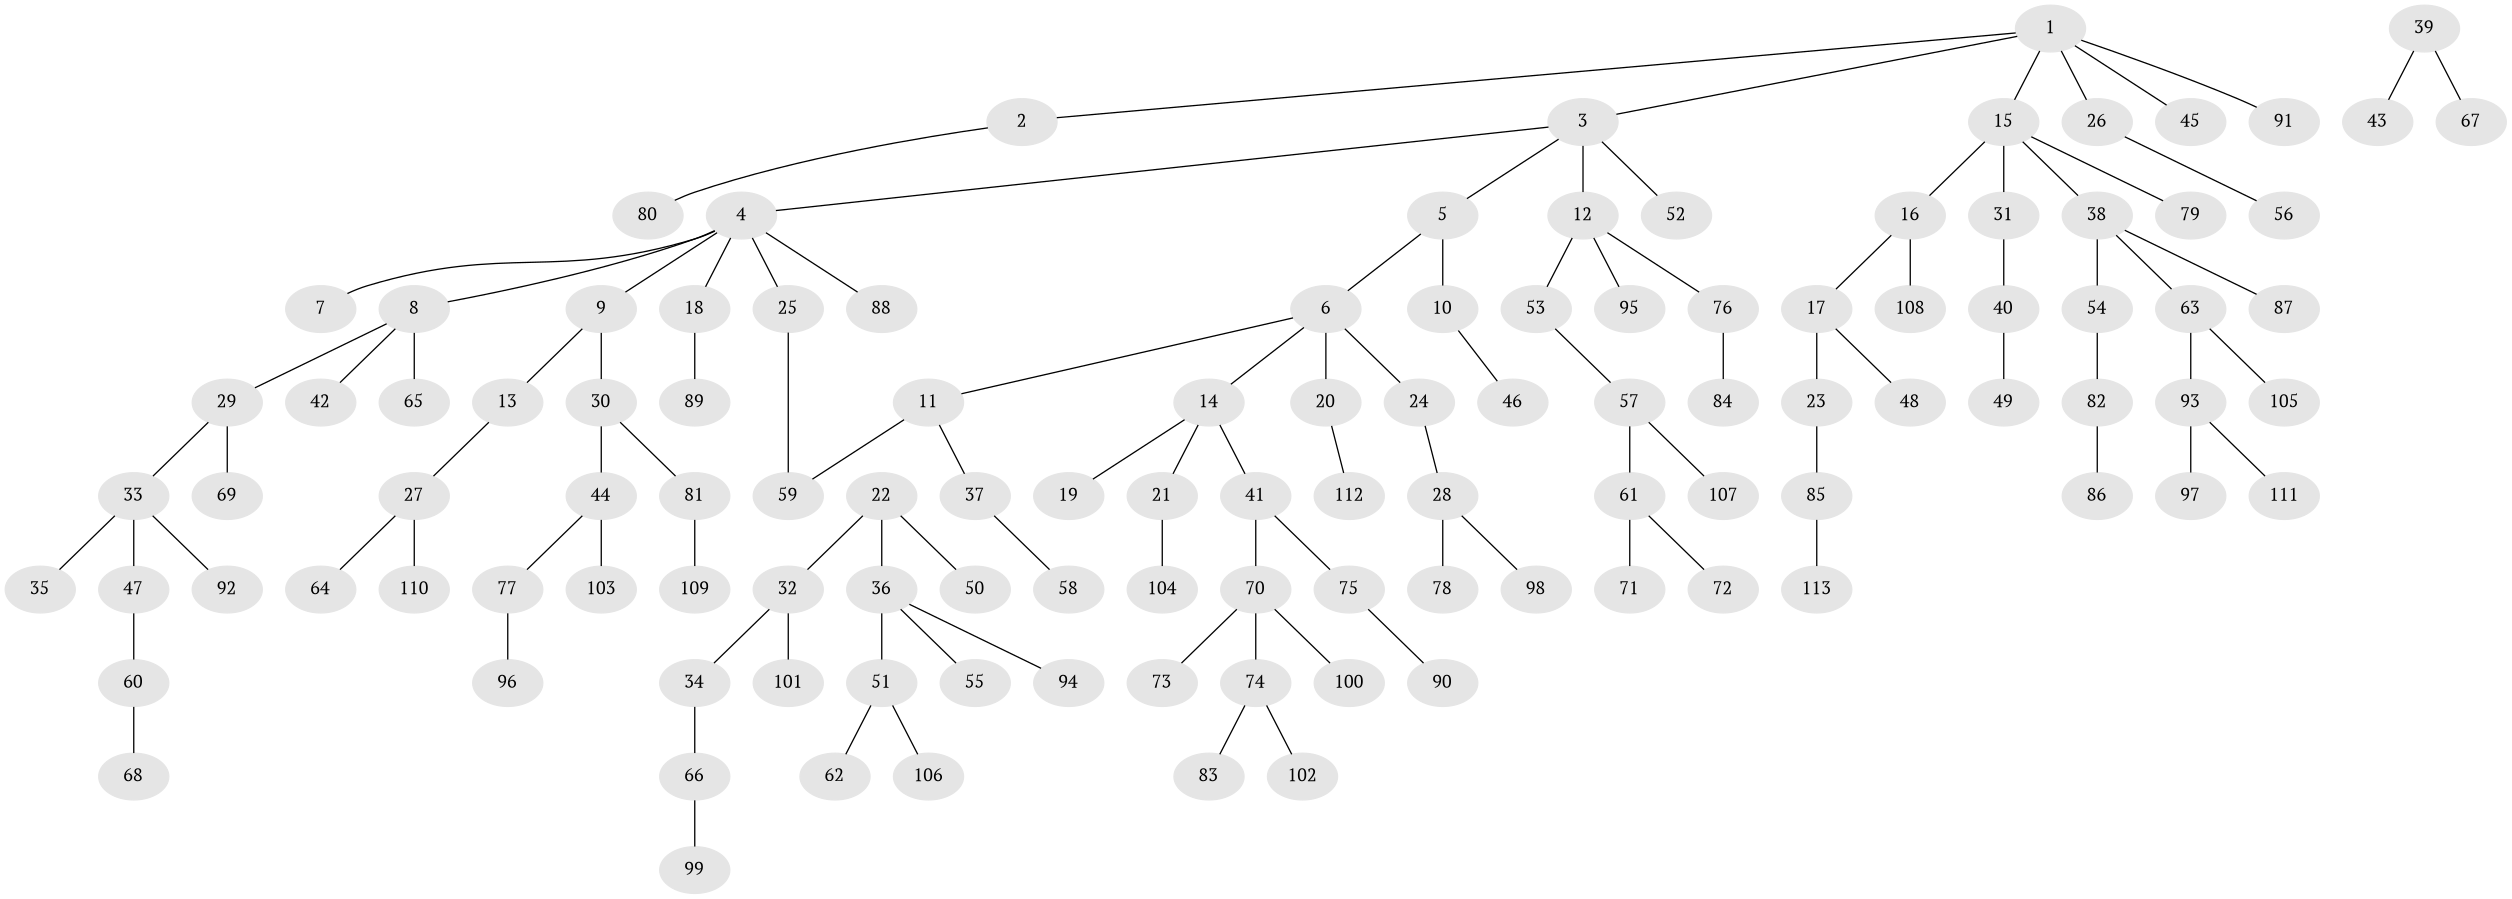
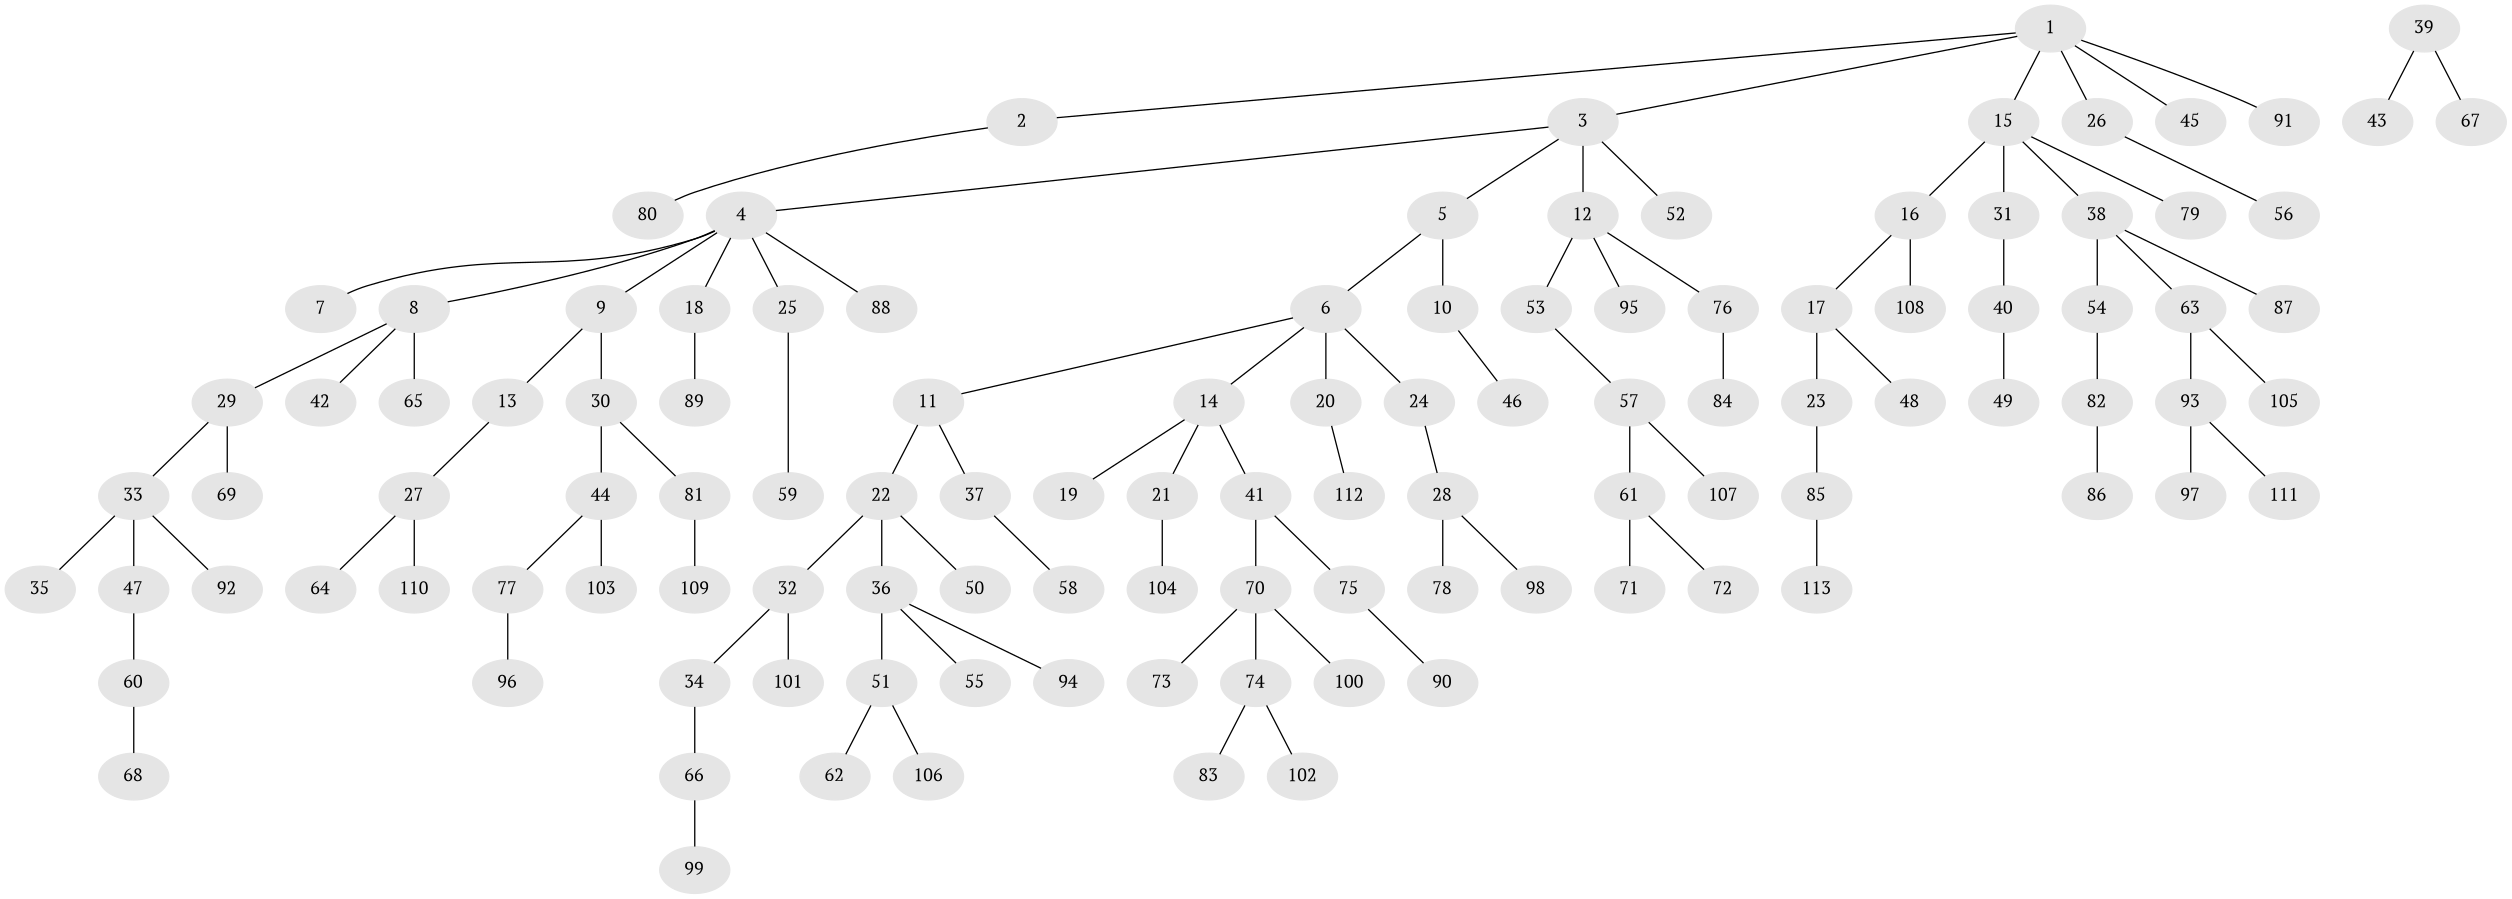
(858, 449) -> (905, 449)
